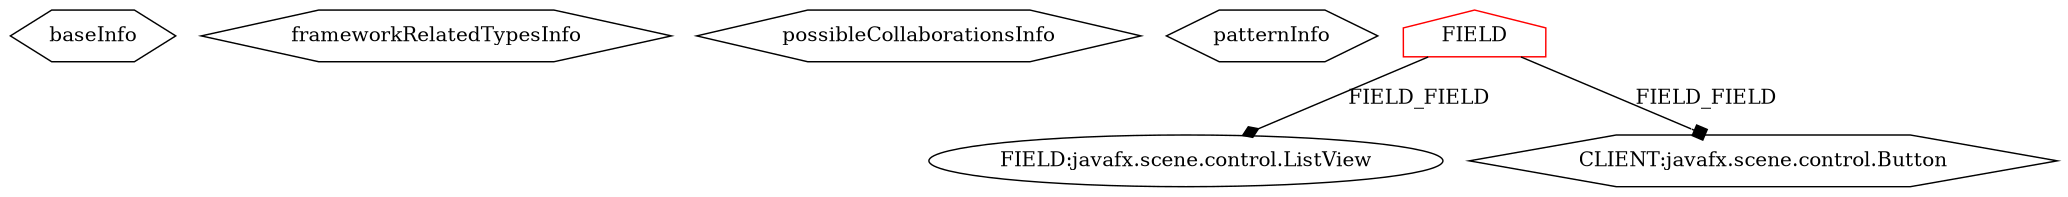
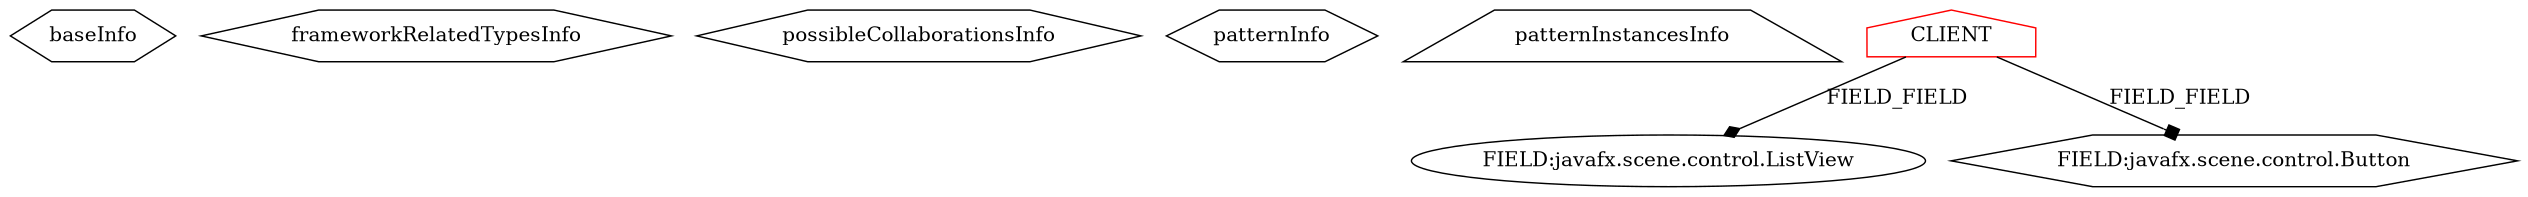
(1475, 36) -> (1951, 36)
none -> (1623, 36)
(1763, 161) -> (2234, 161)
